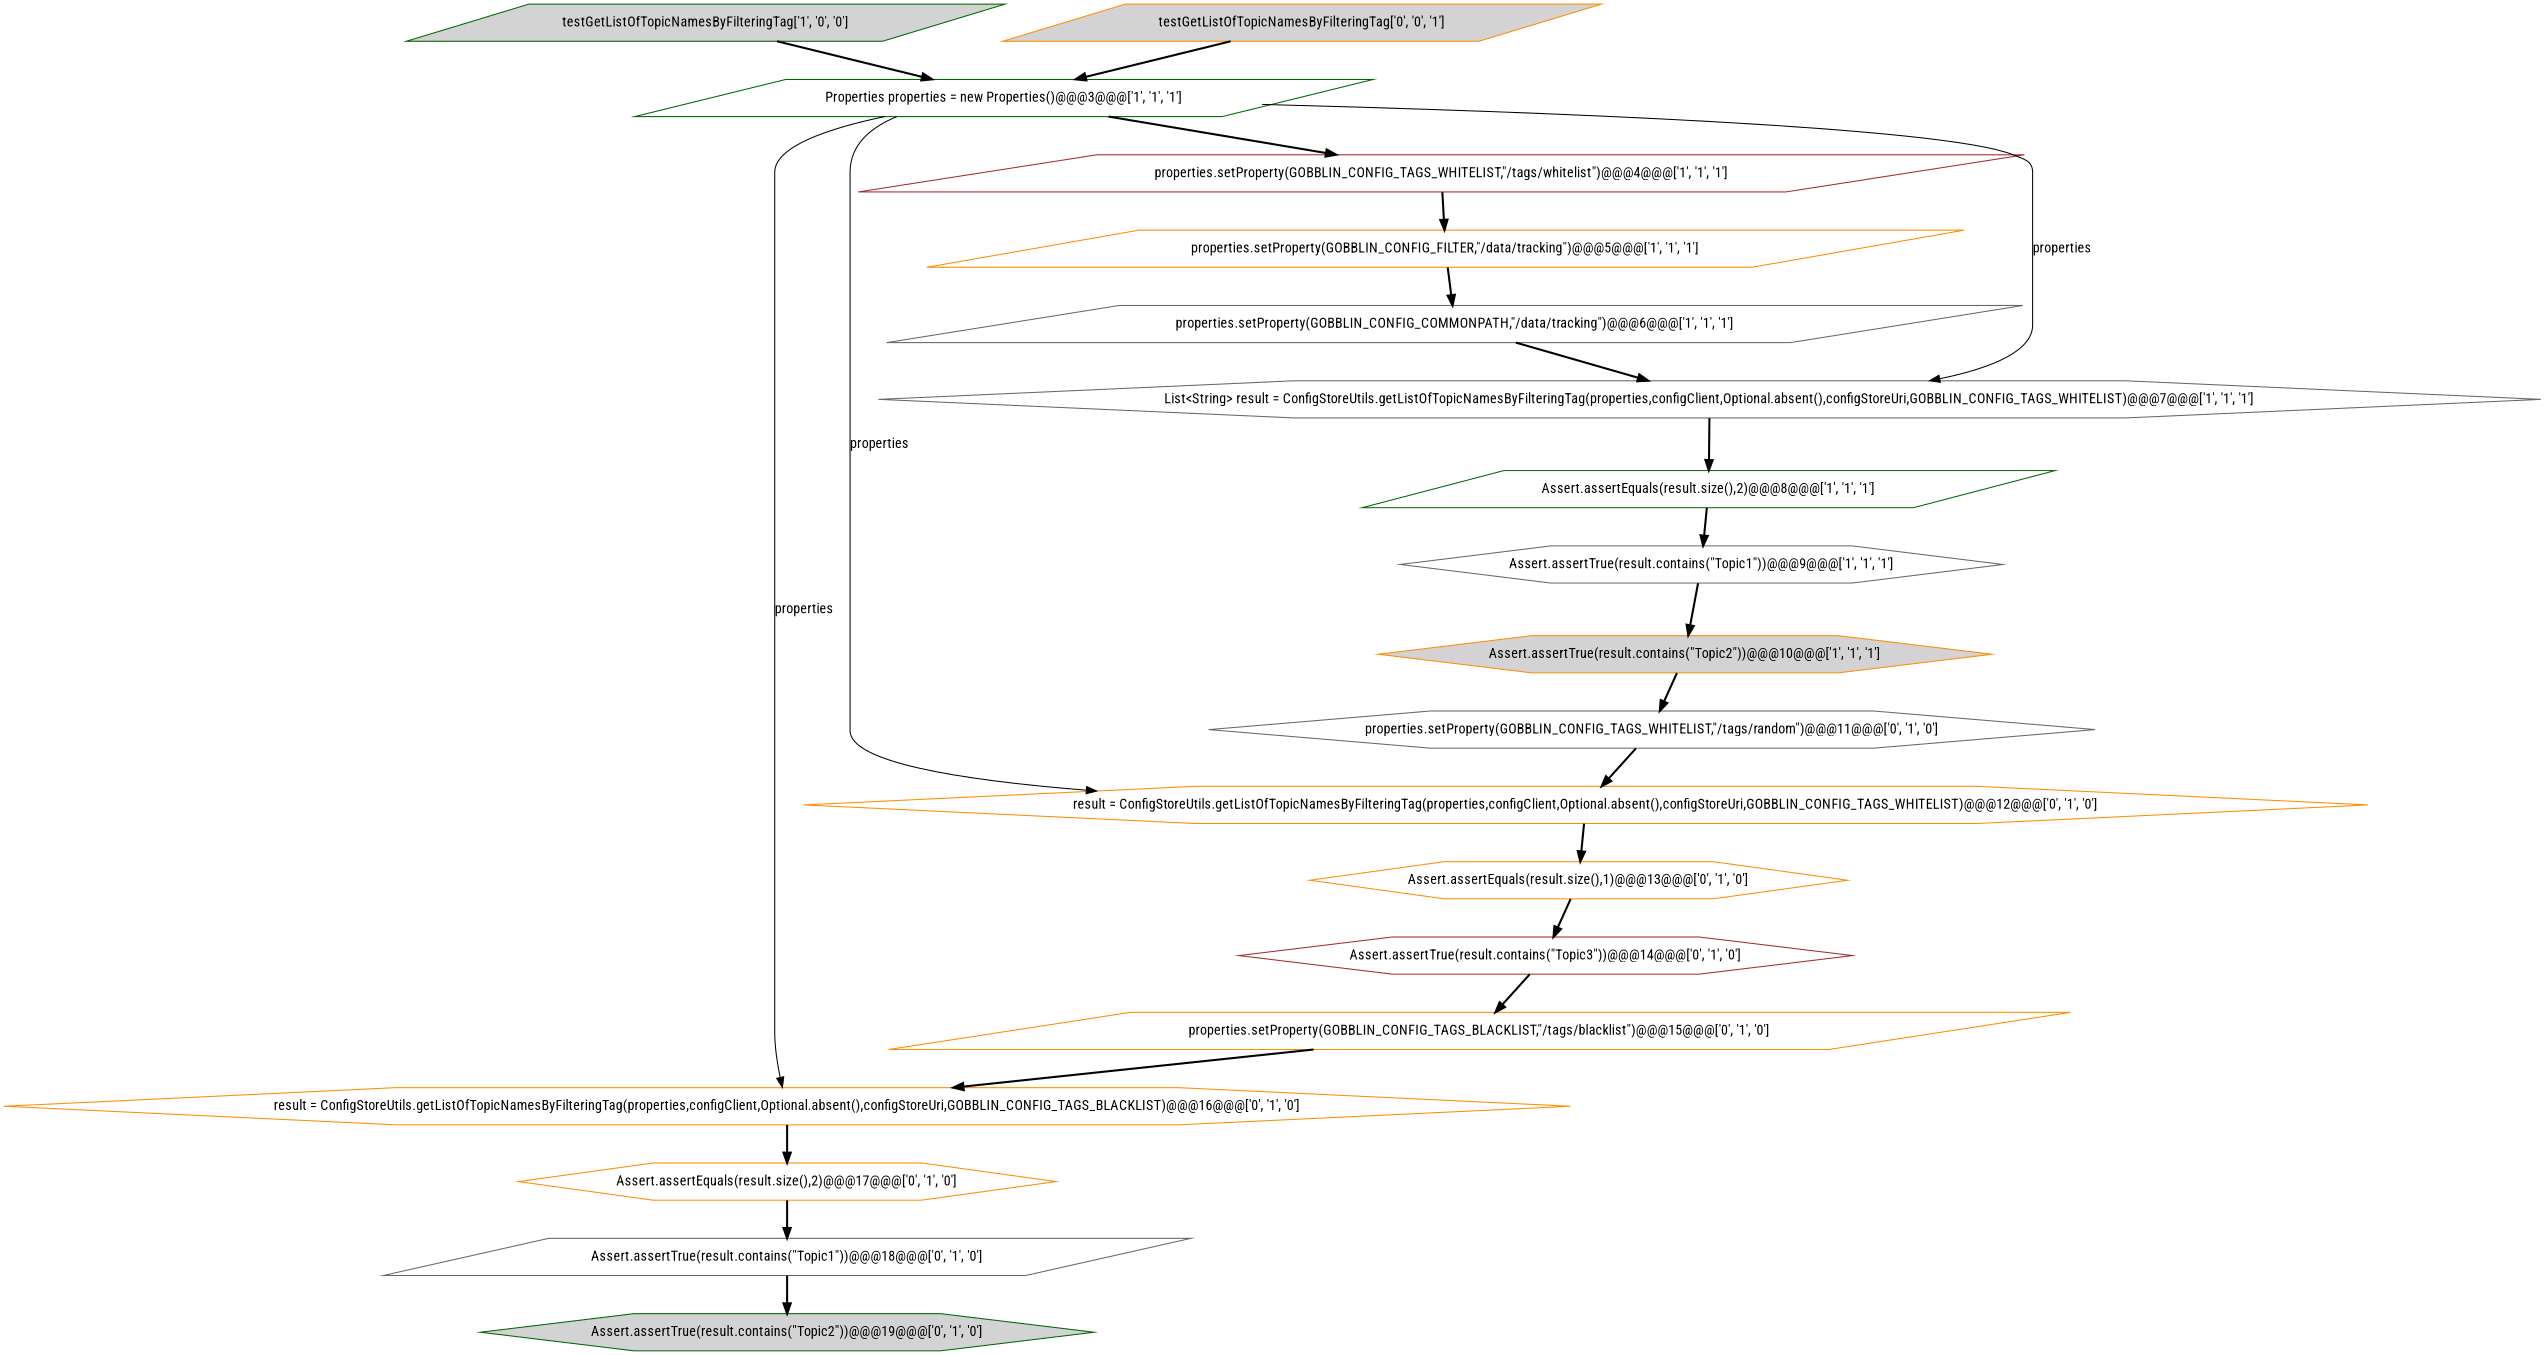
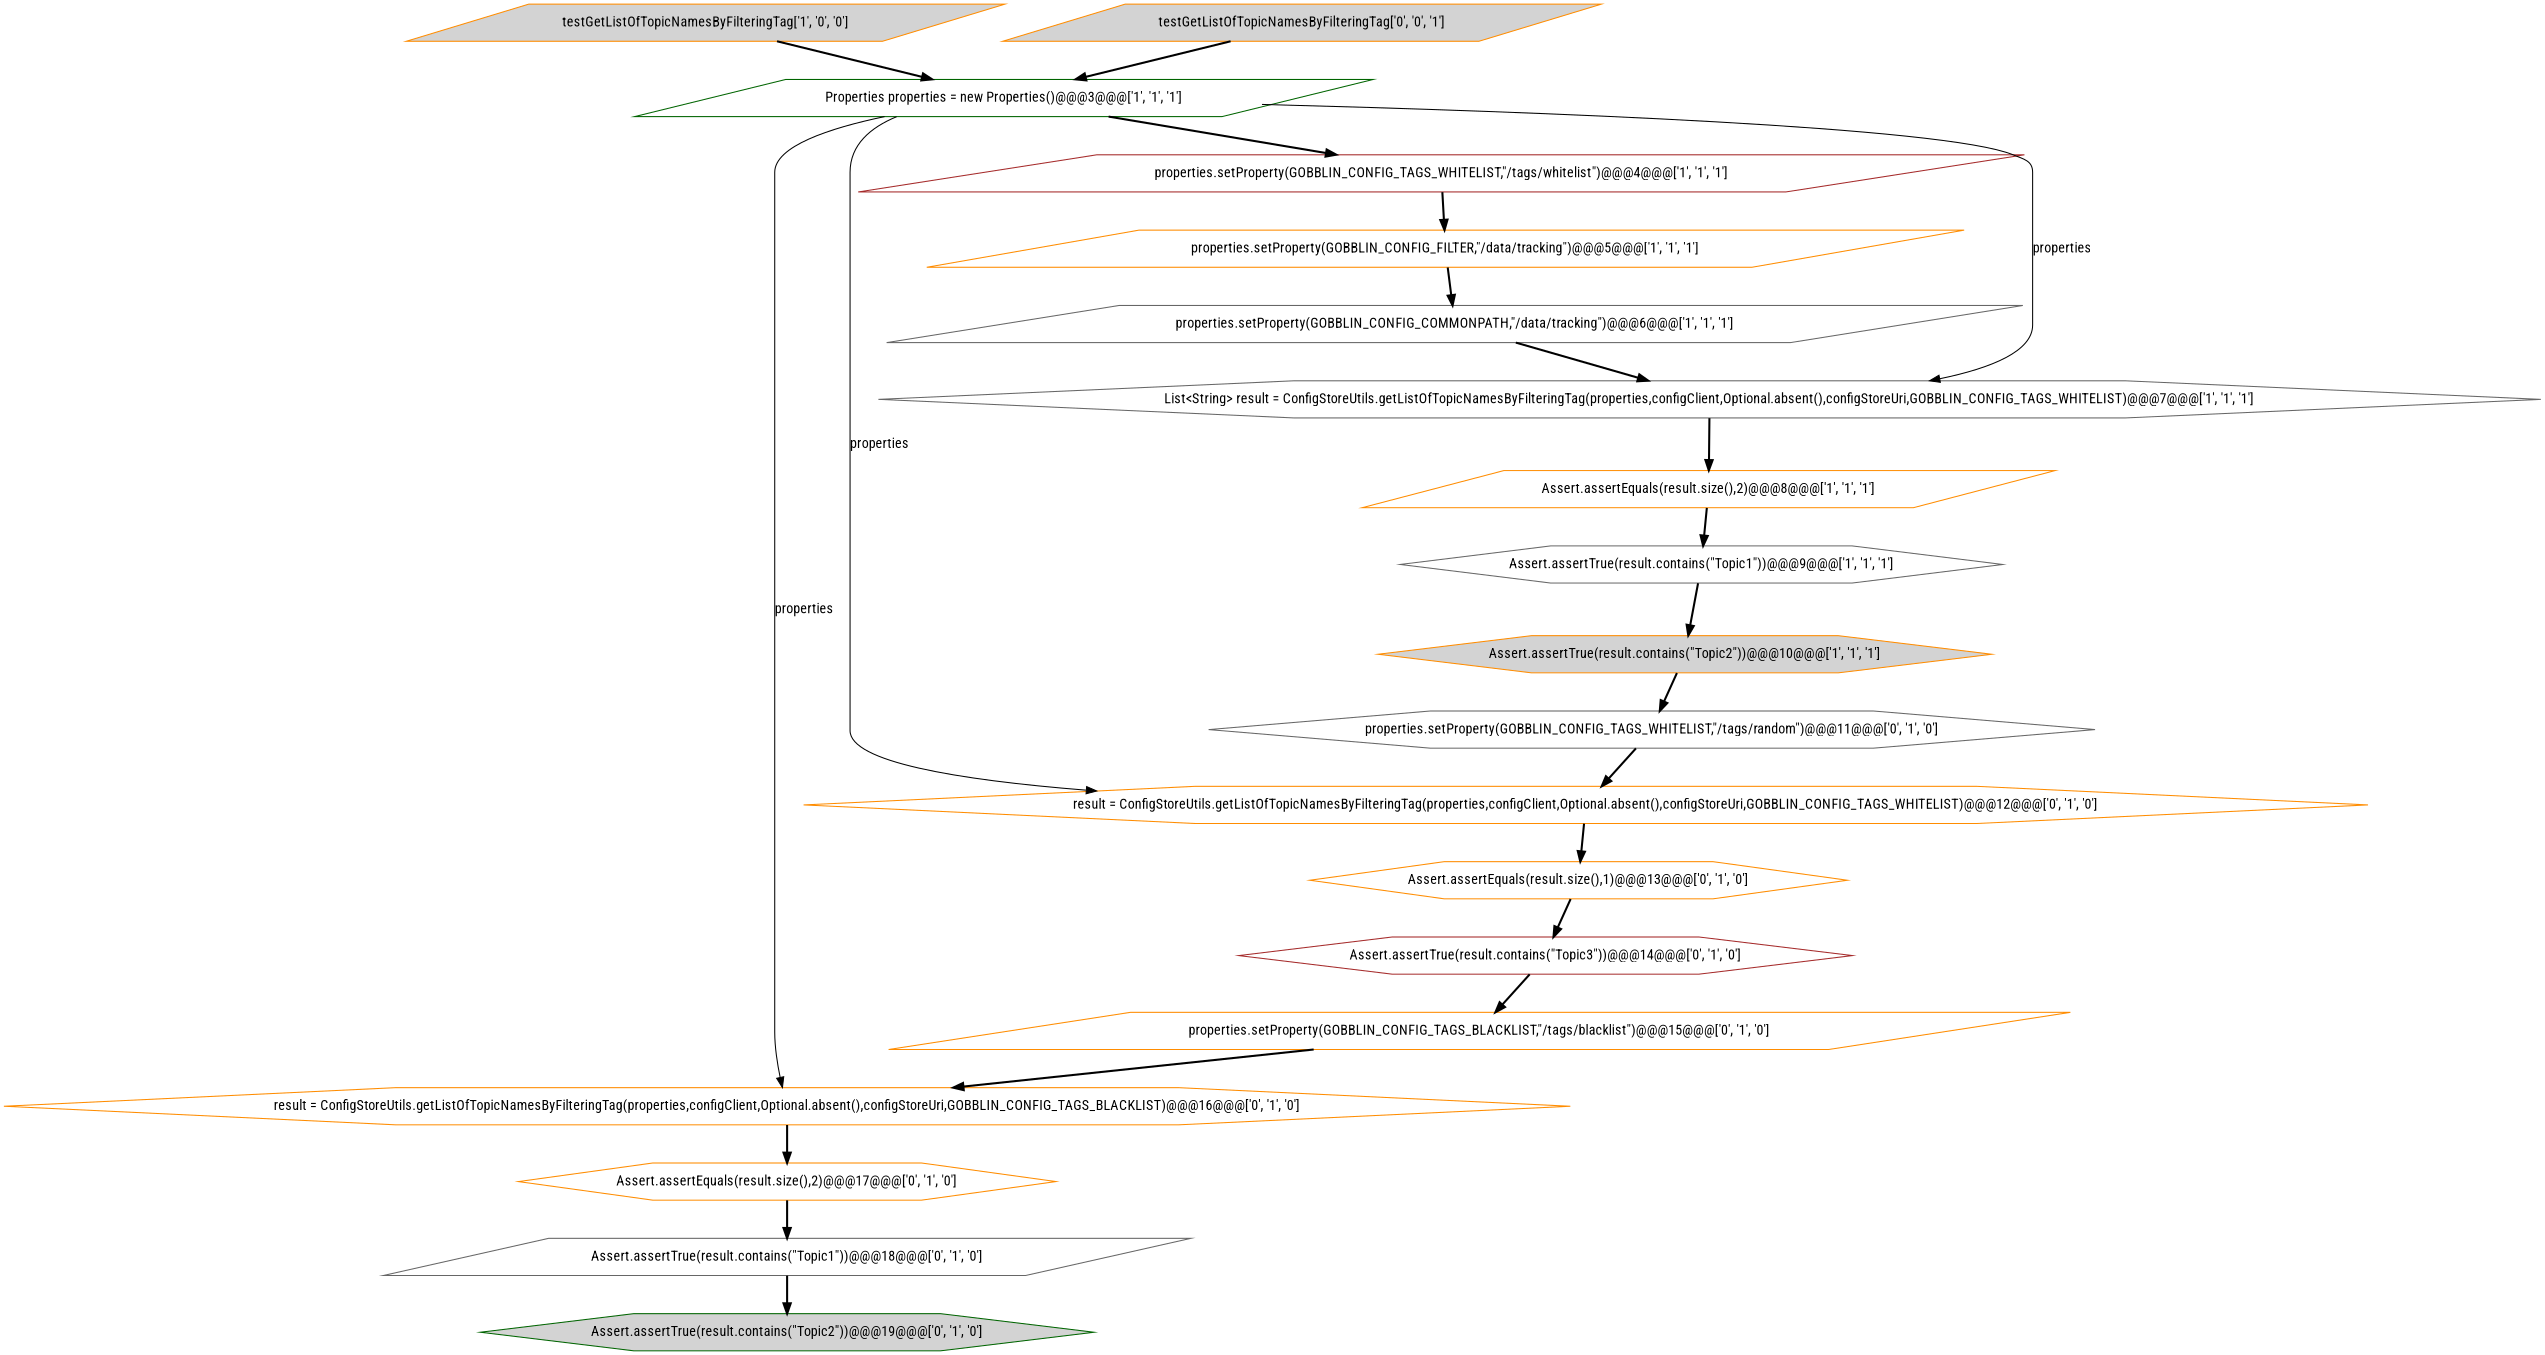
(706, 23) -> (706, 23)
(1709, 489) -> (1709, 489)
